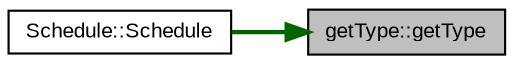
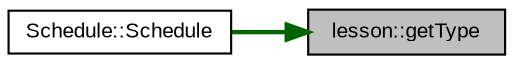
(407, 32) -> (407, 32)
